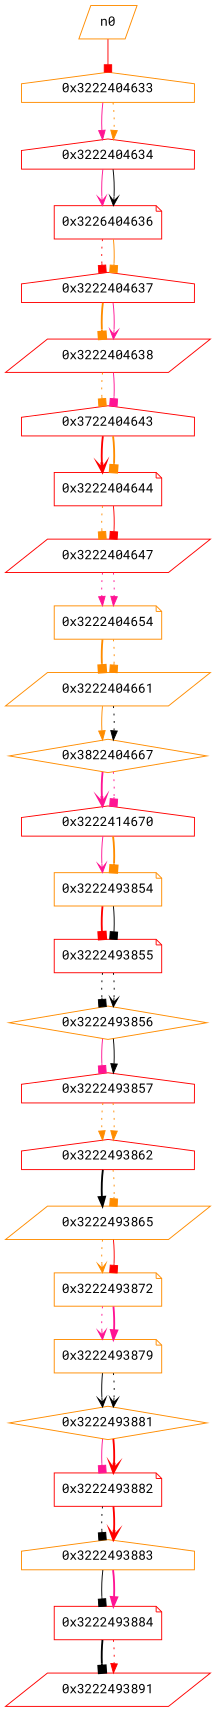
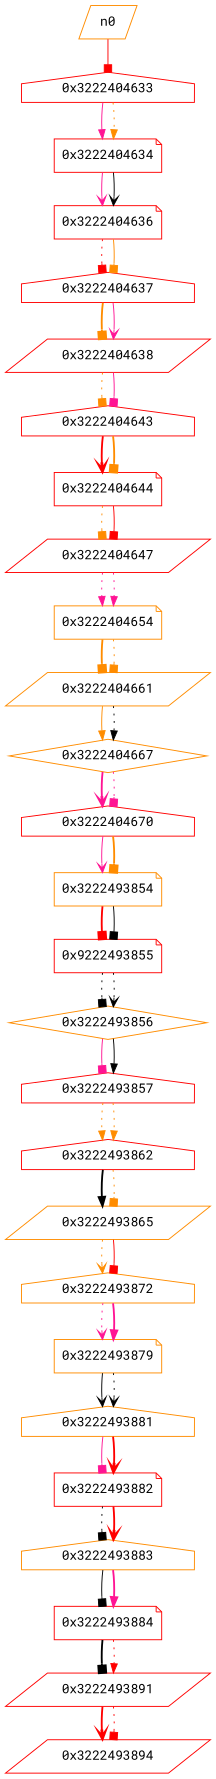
(108, 89) -> (108, 89)
(108, 156) -> (108, 156)
(108, 222) -> (108, 222)
(108, 422) -> (108, 422)
(108, 756) -> (108, 756)
(108, 823) -> (108, 823)
(108, 956) -> (108, 956)
(108, 1290) -> (108, 1290)
(108, 1423) -> (108, 1423)
none -> (108, 1756)
